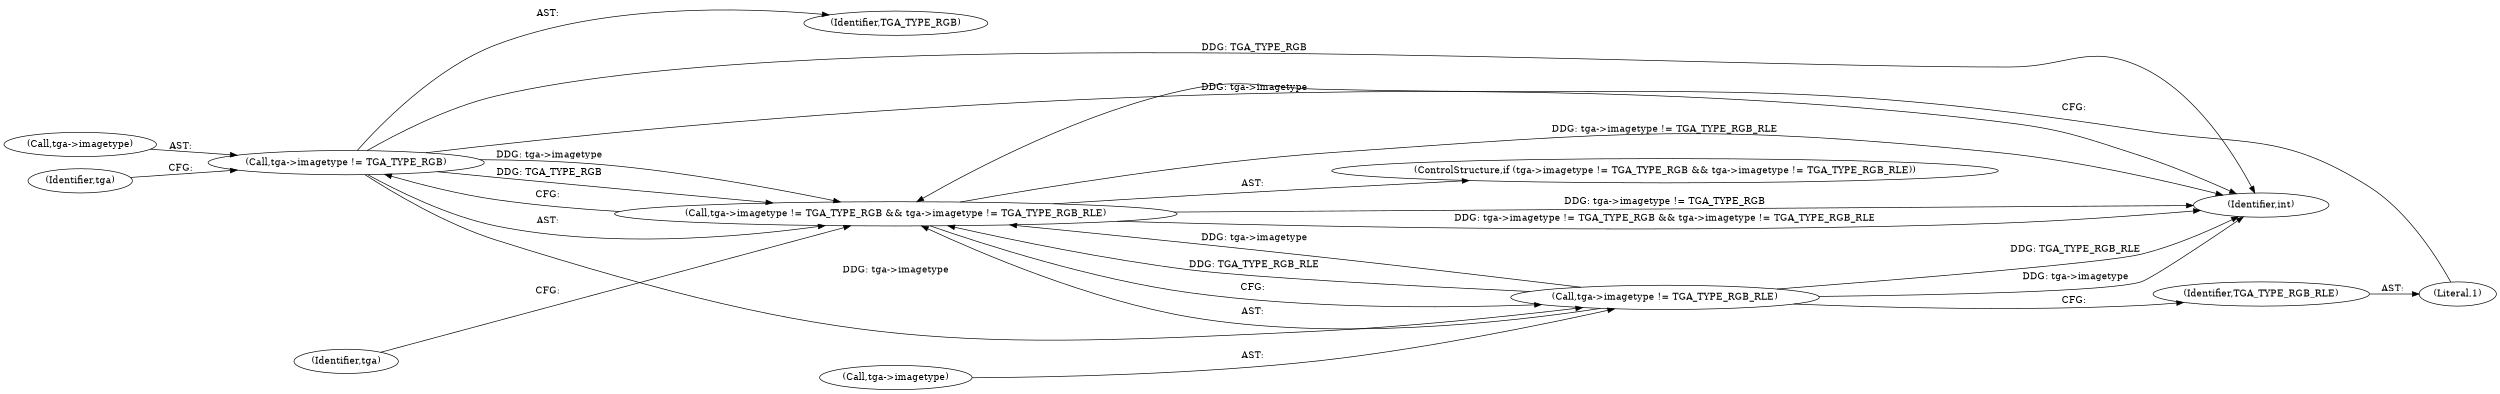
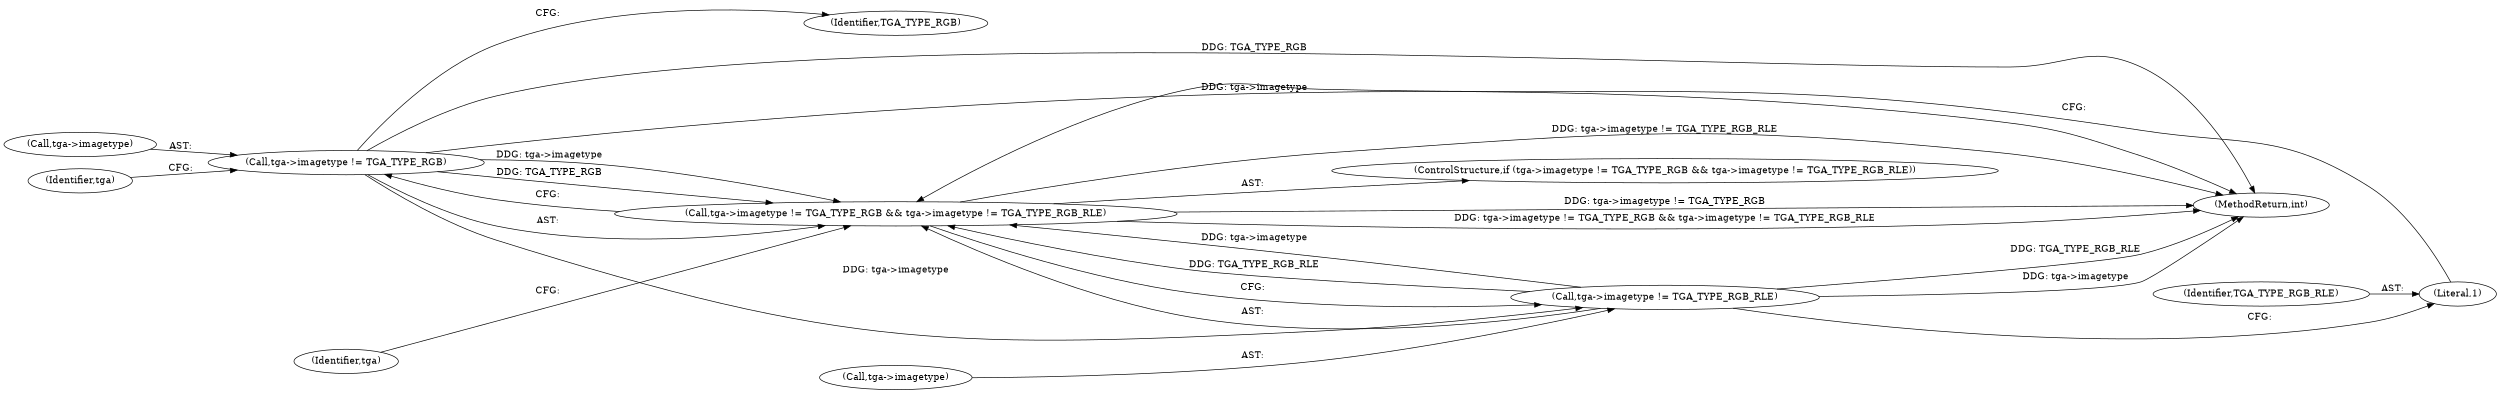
(549, 13) -> (549, 13)
(2261, 205) -> (2261, 205)
(1985, 308) -> (2081, 338)
